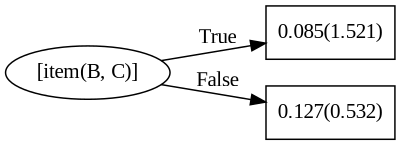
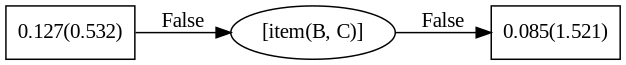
(218, 38) -> (443, 21)
(206, 92) -> (176, 33)
